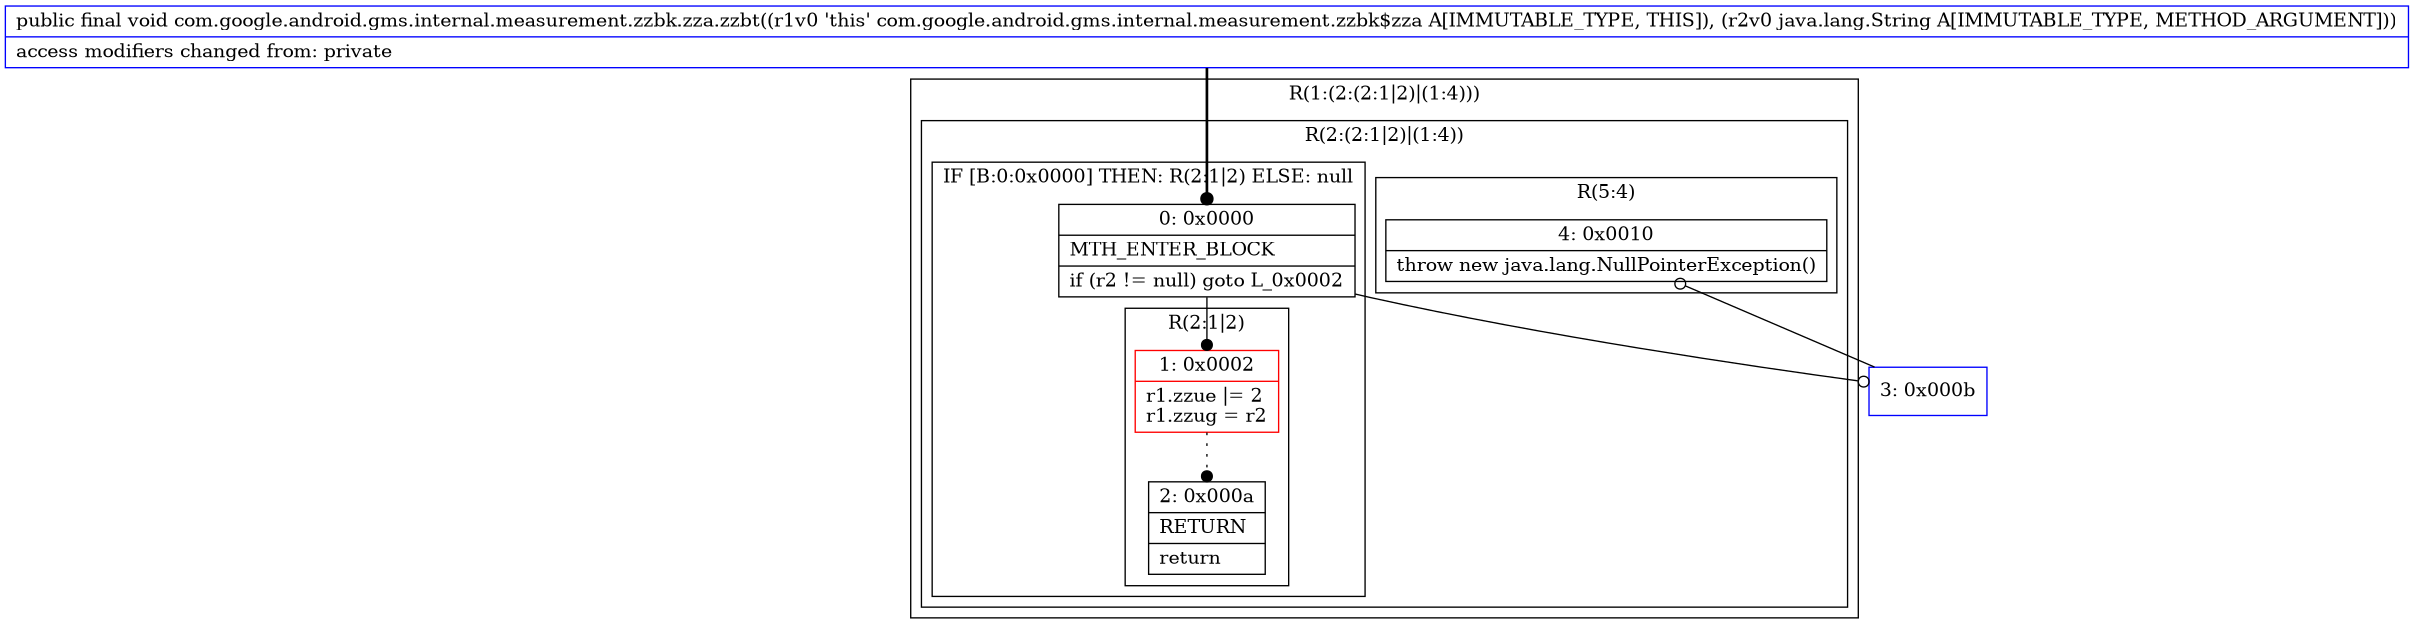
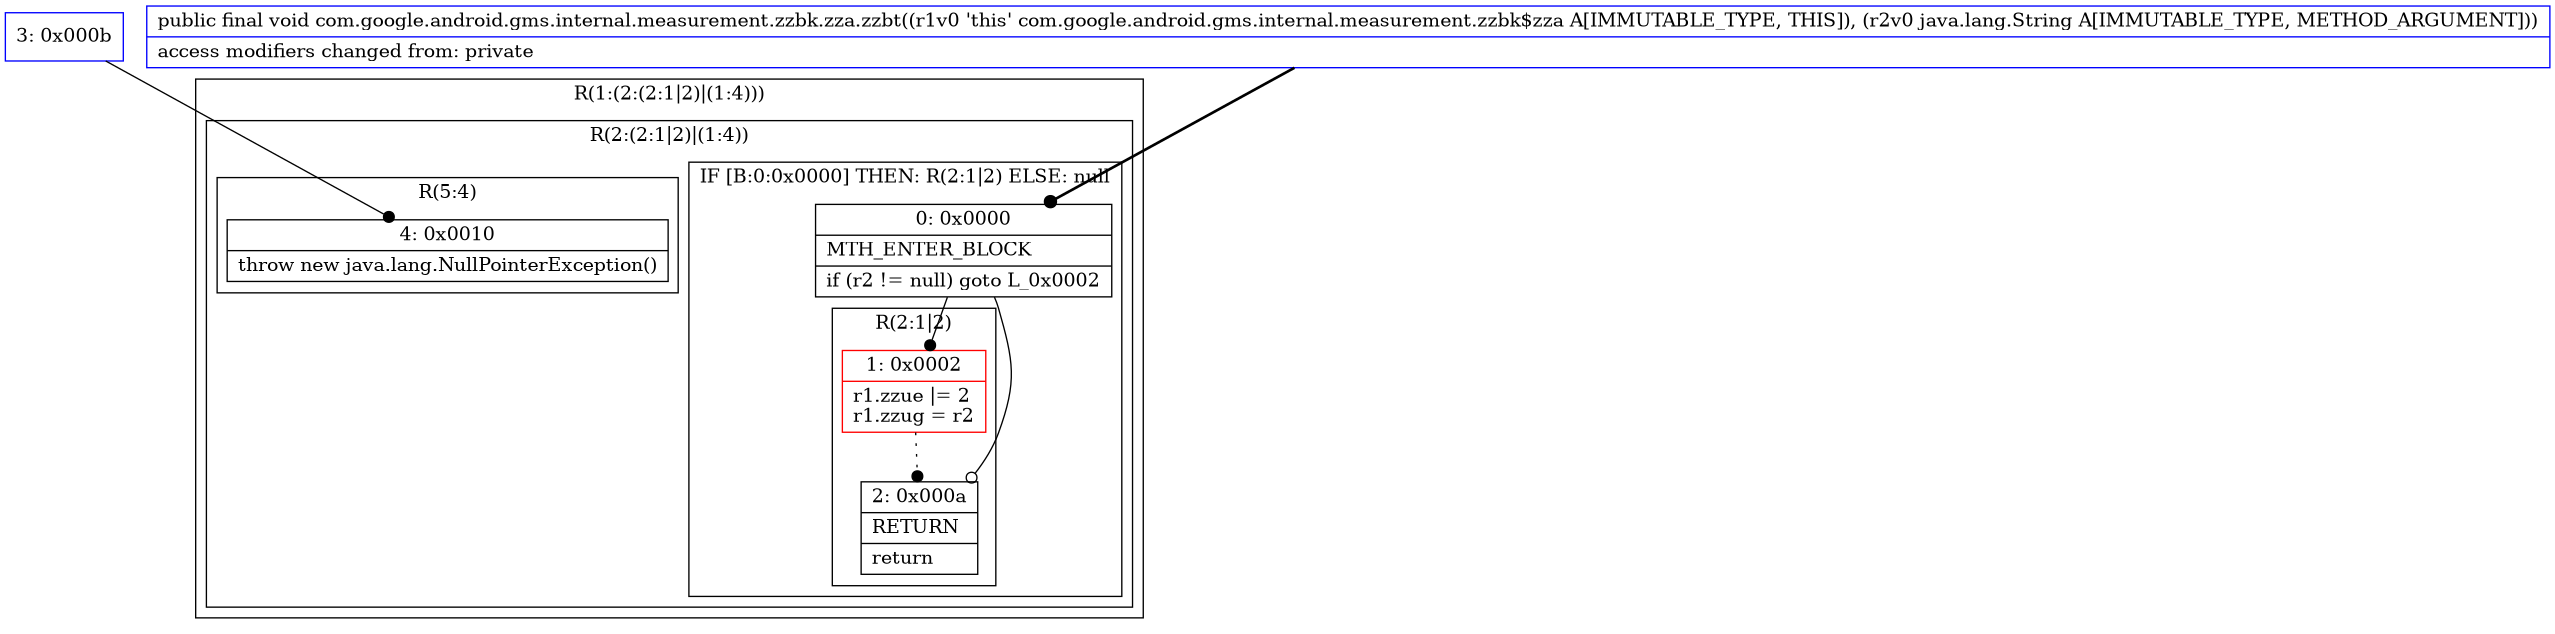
(1780, 326) -> (245, 138)
(1606, 343) -> (1010, 388)
